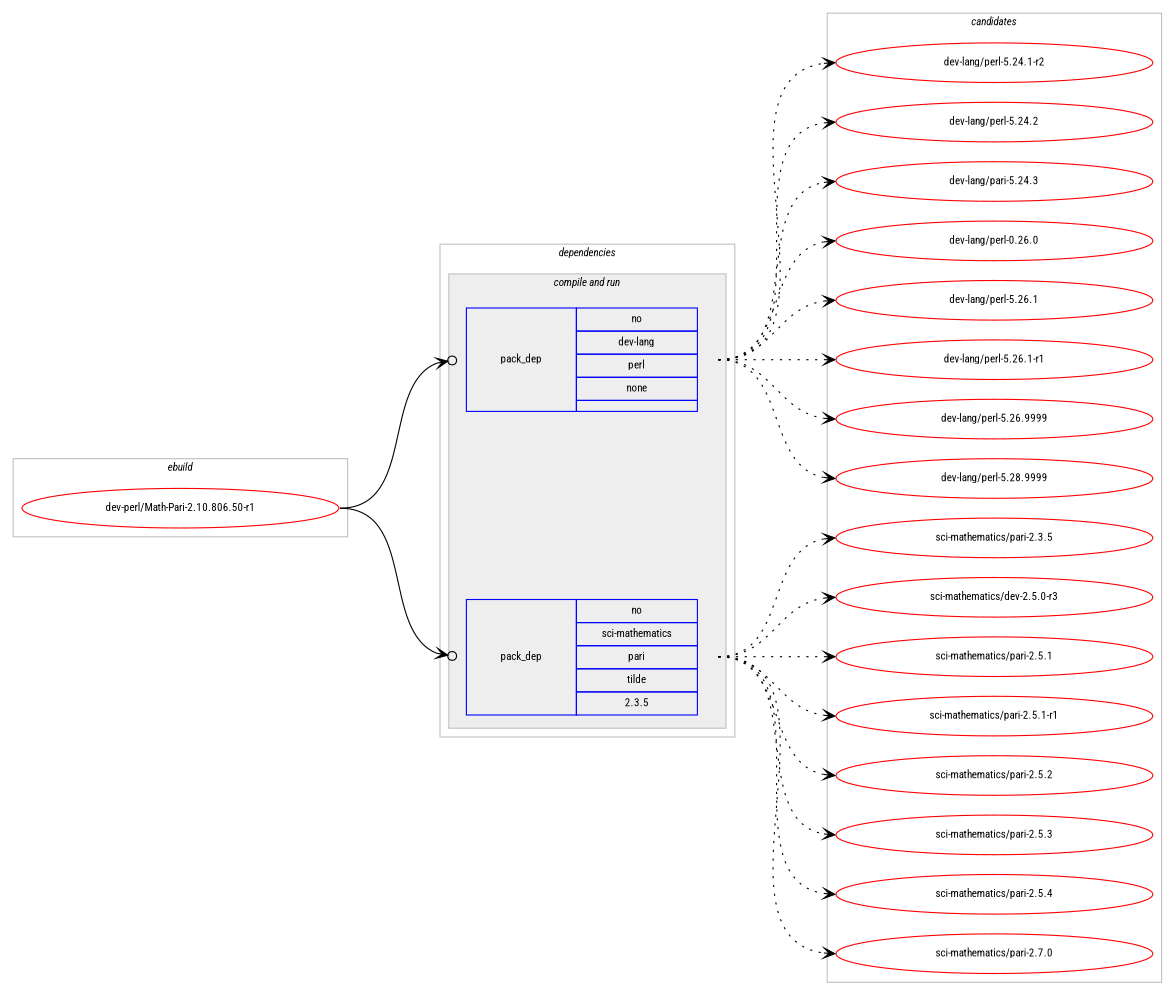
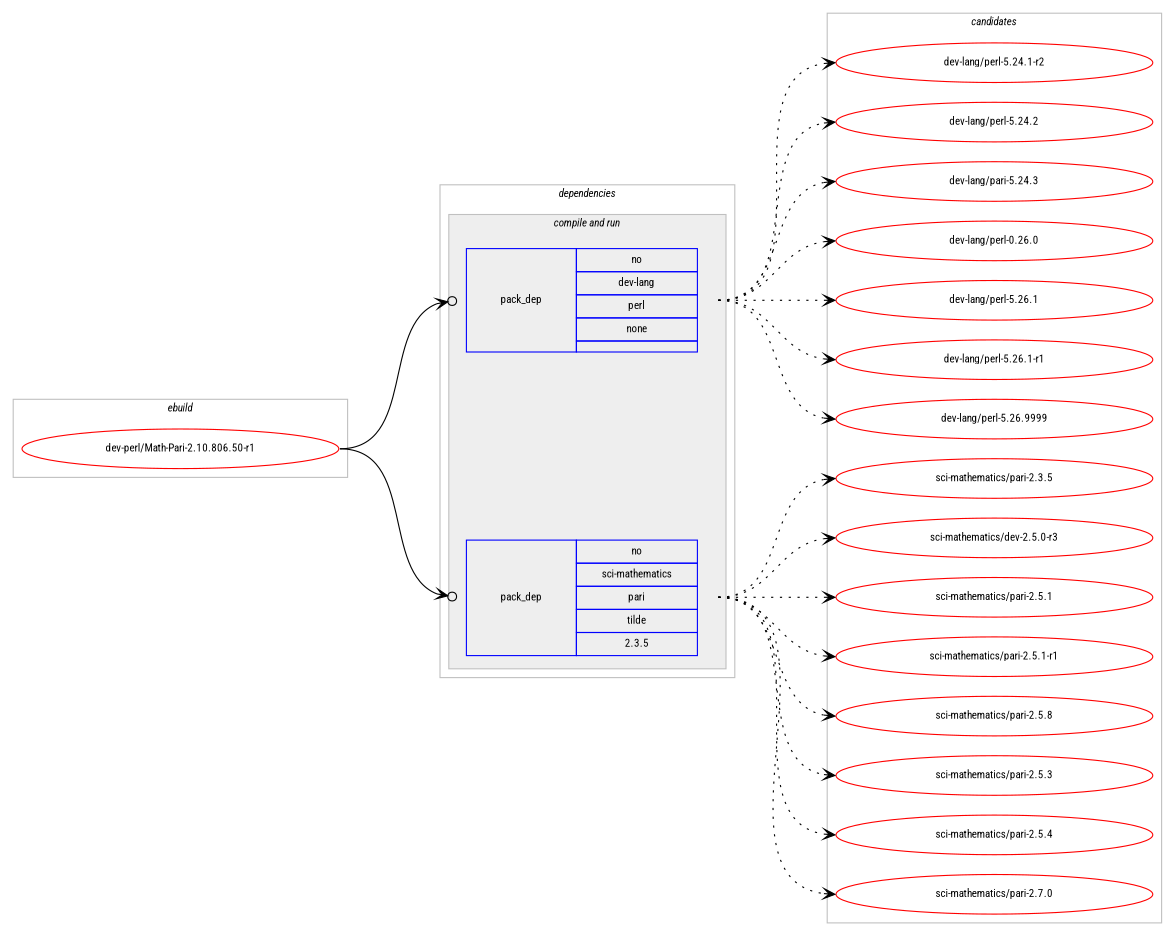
(994, 479) -> none
(994, 776) -> (994, 716)
